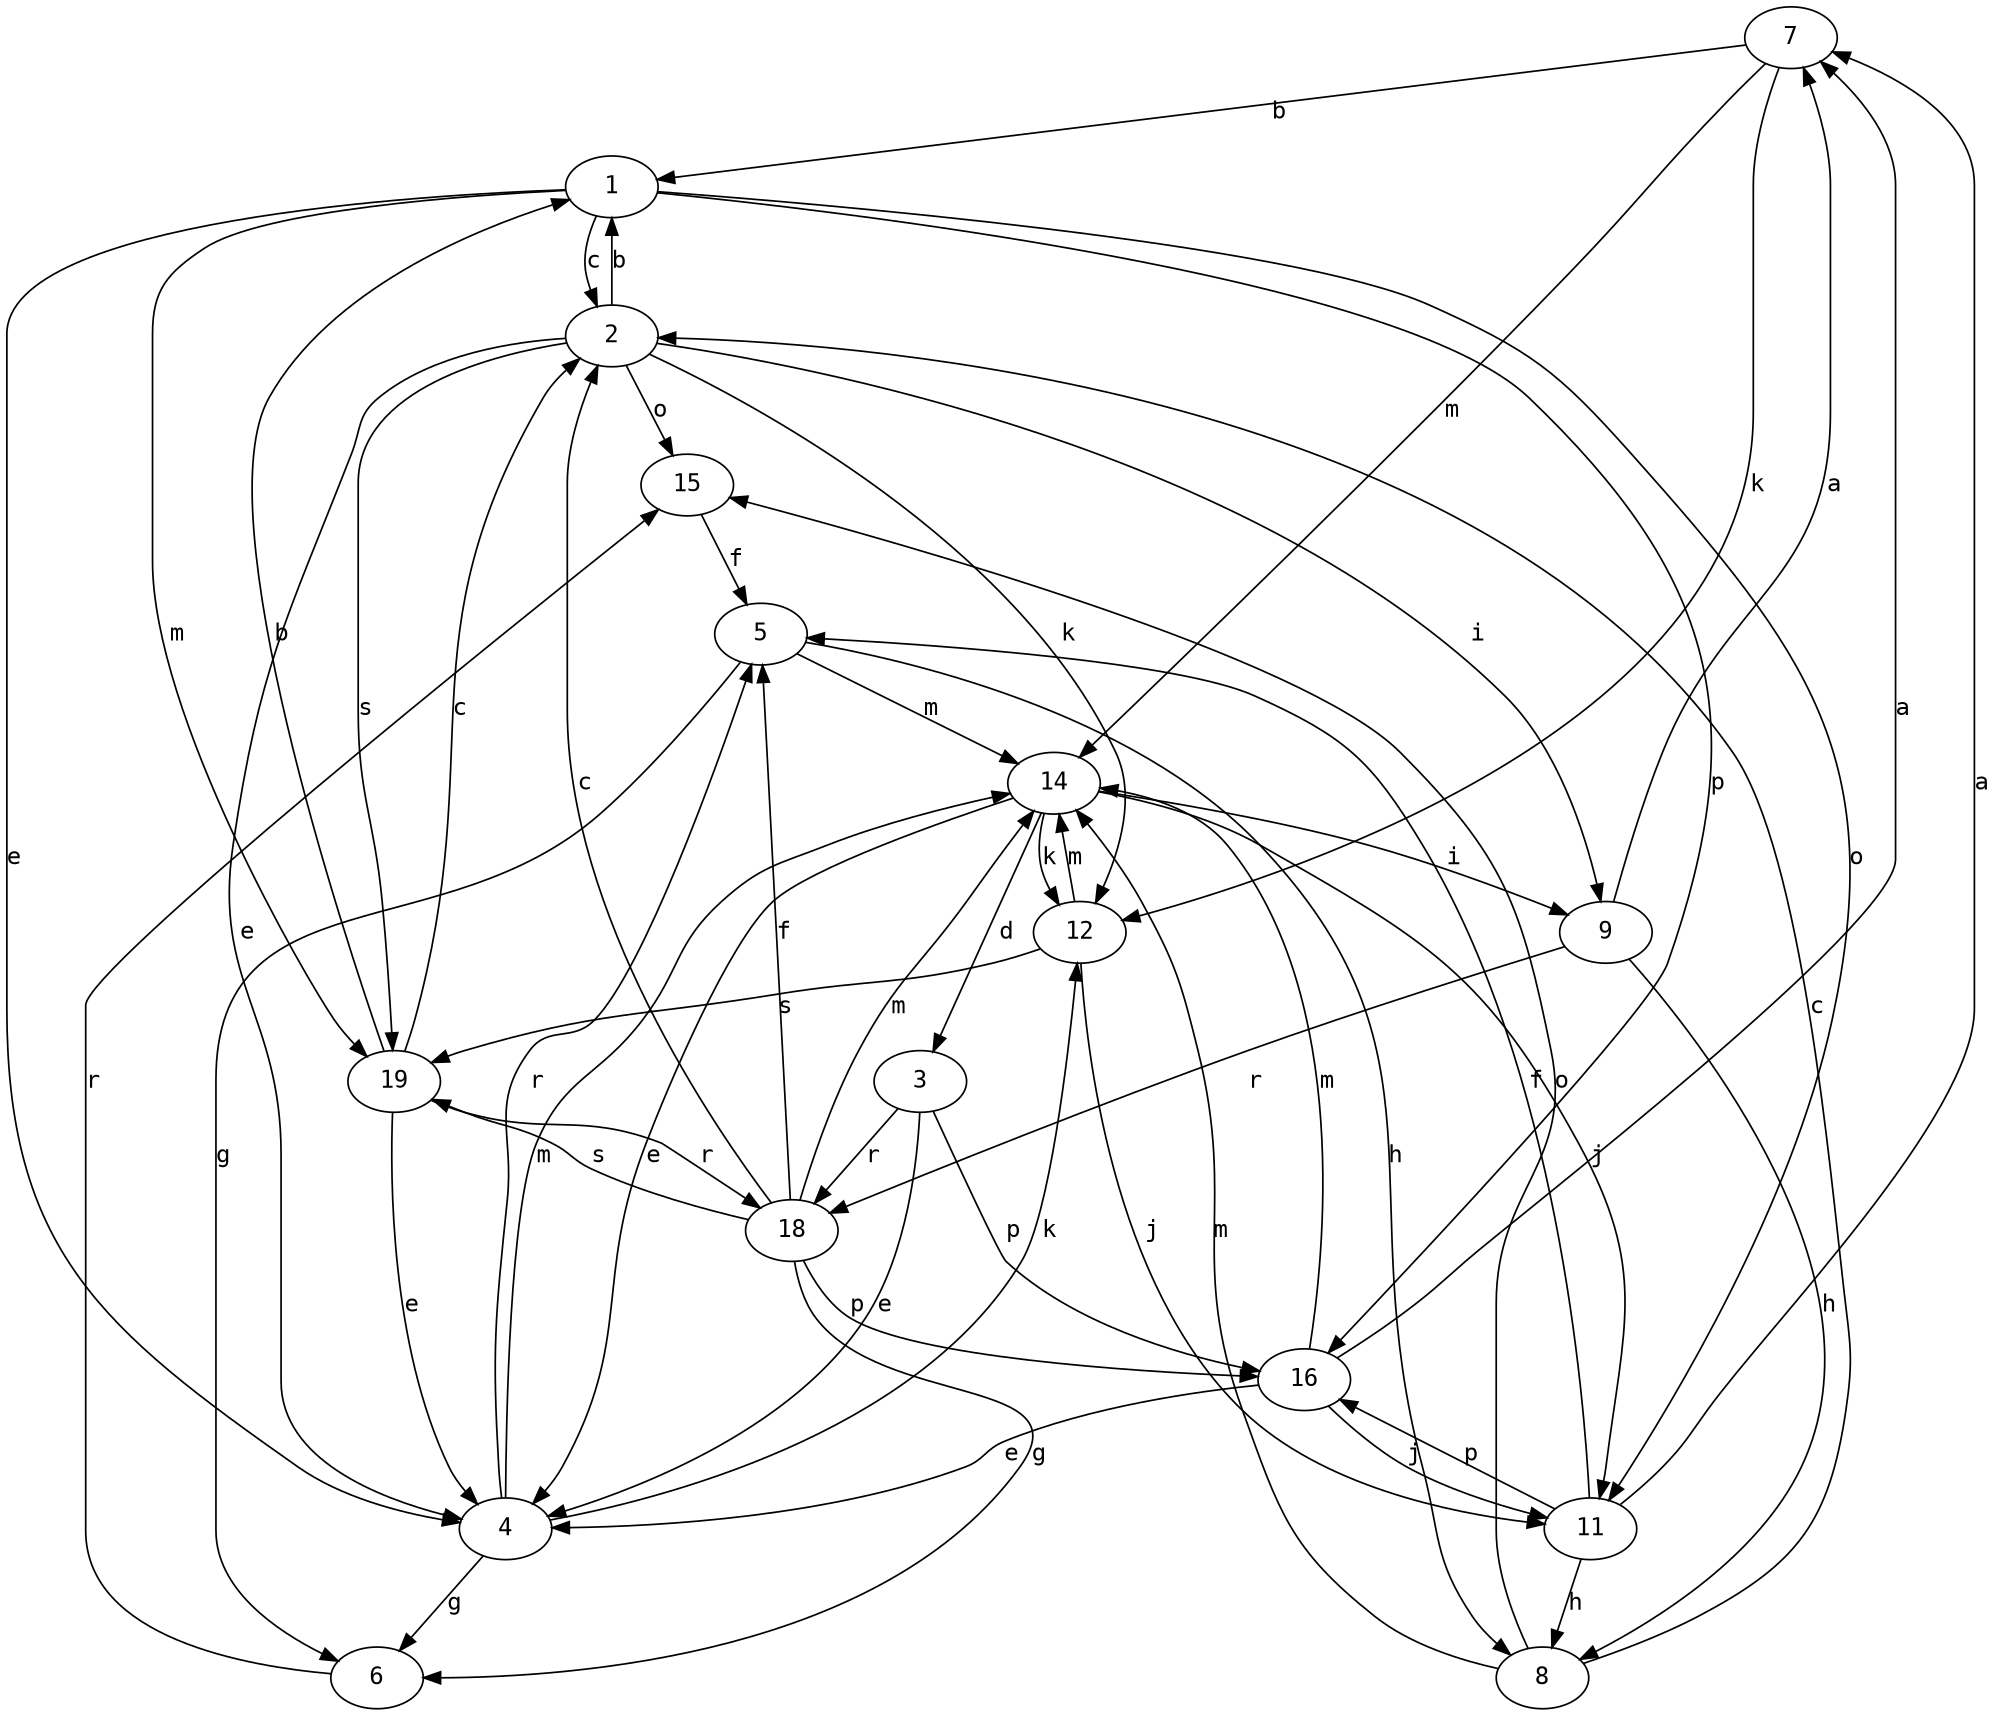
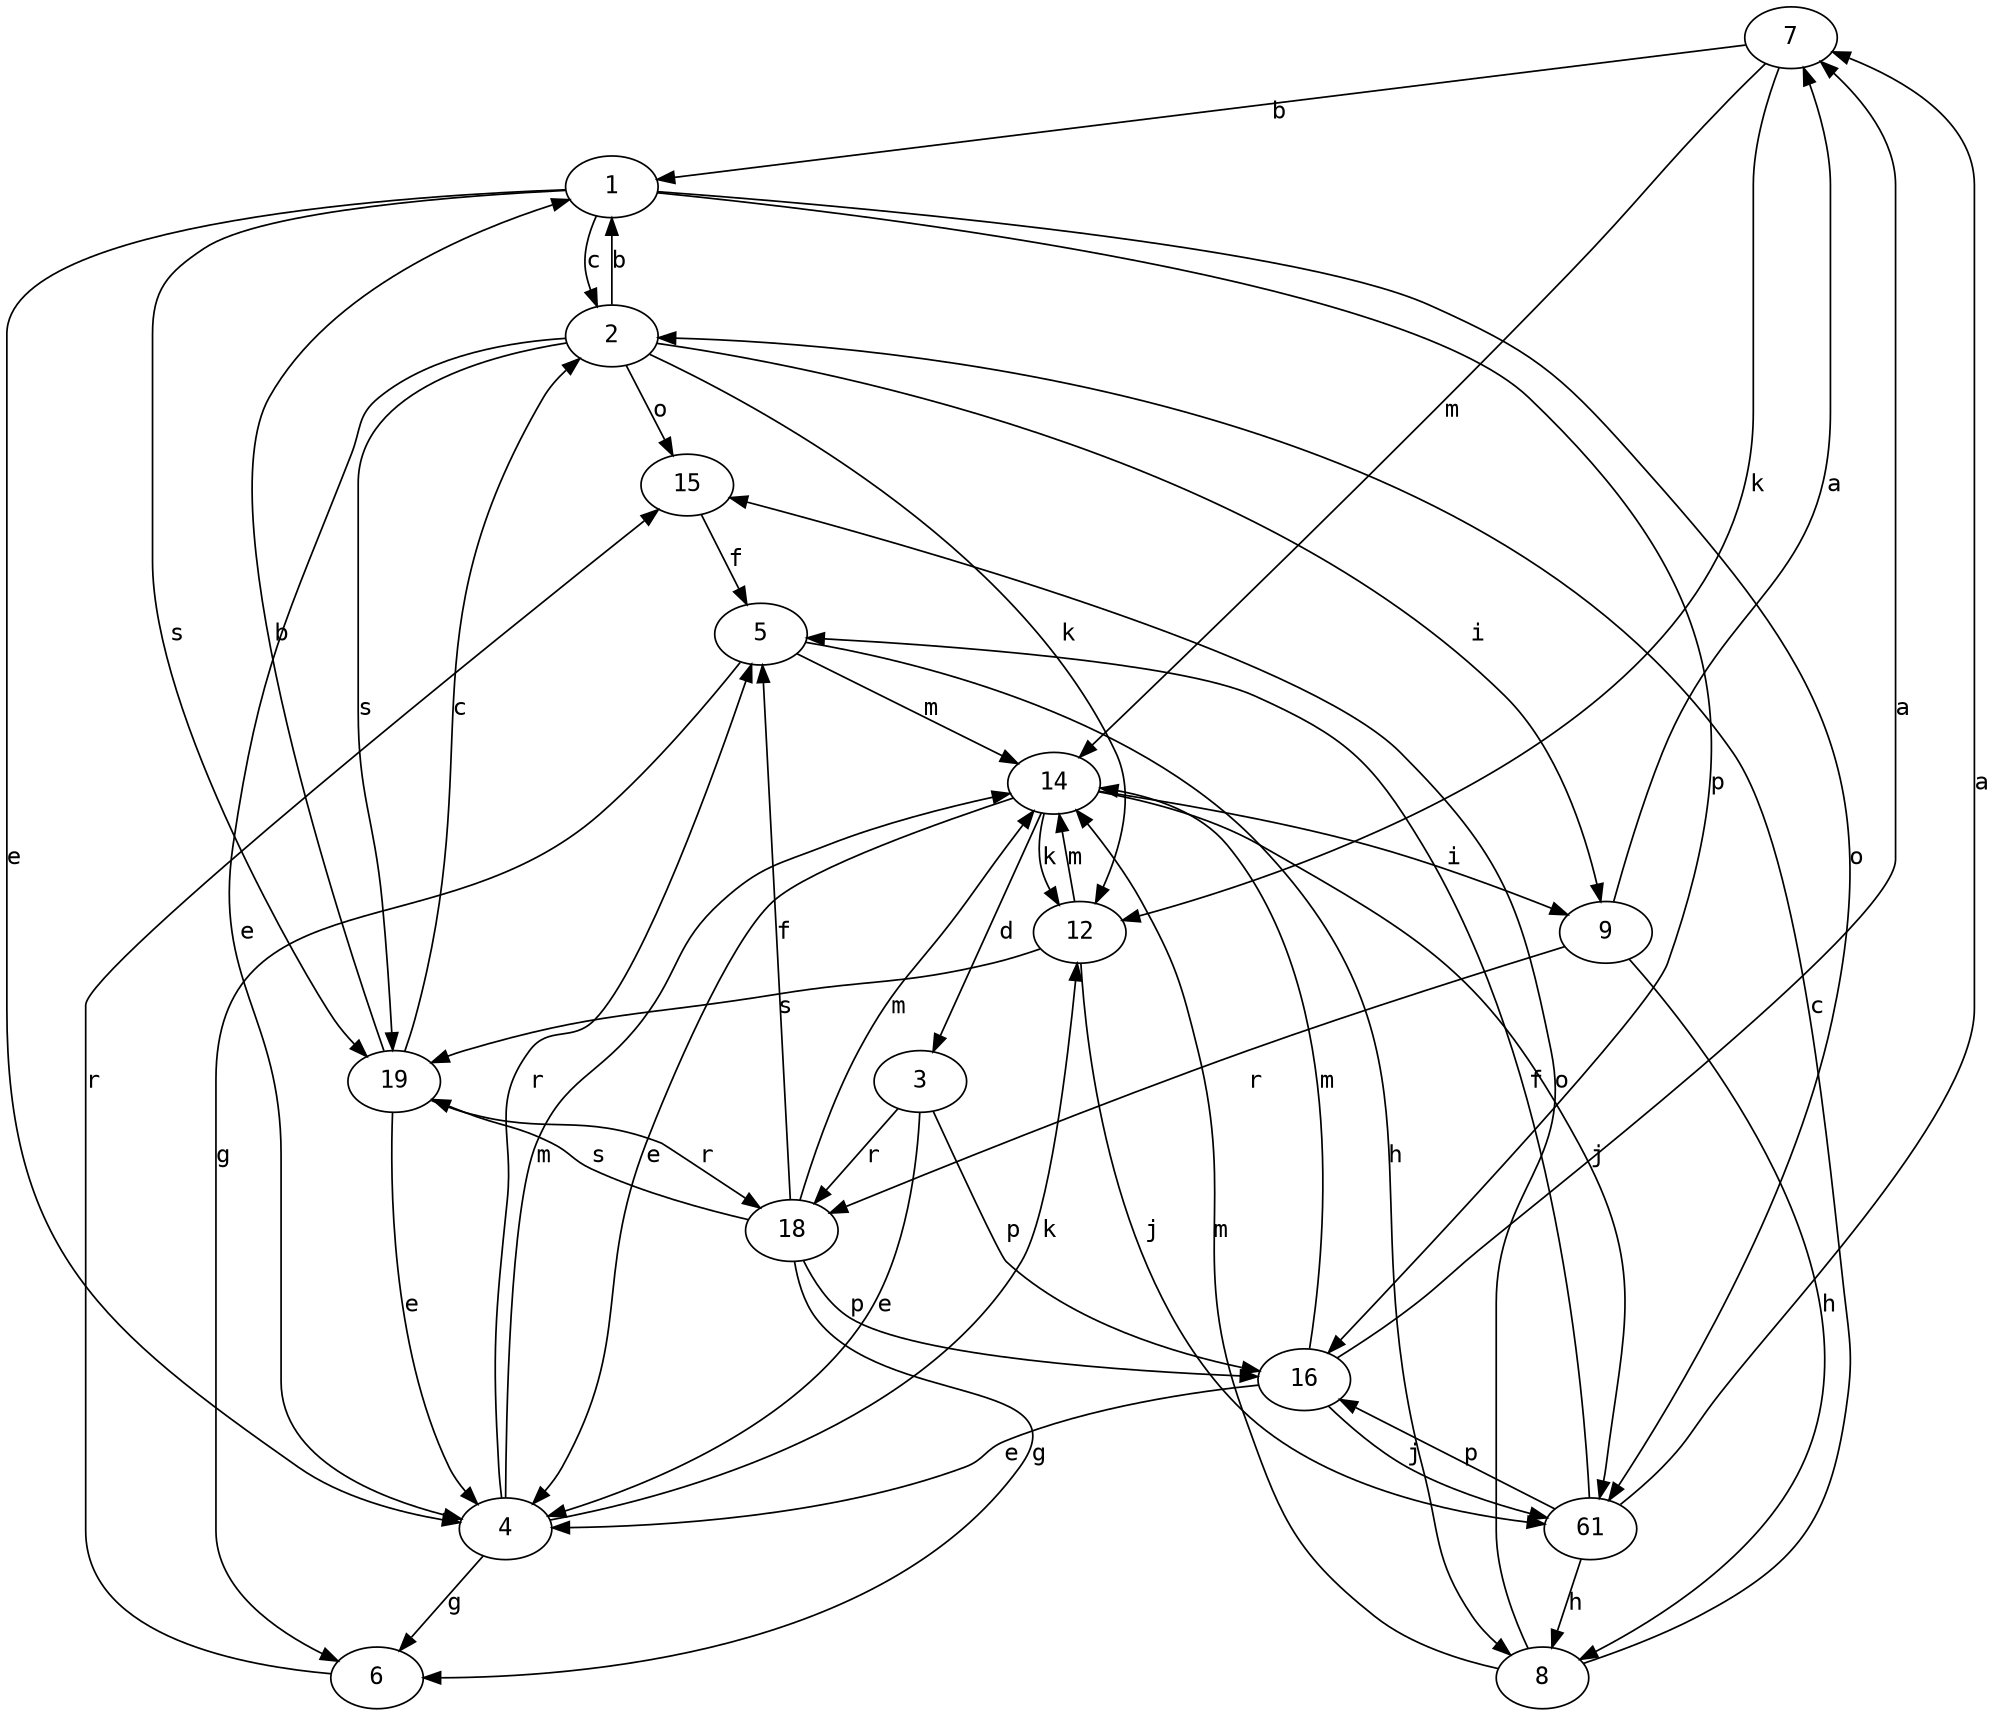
(177, 634) -> (177, 634)
(580, 814) -> none
(1590, 1529) -> (1590, 1529)
